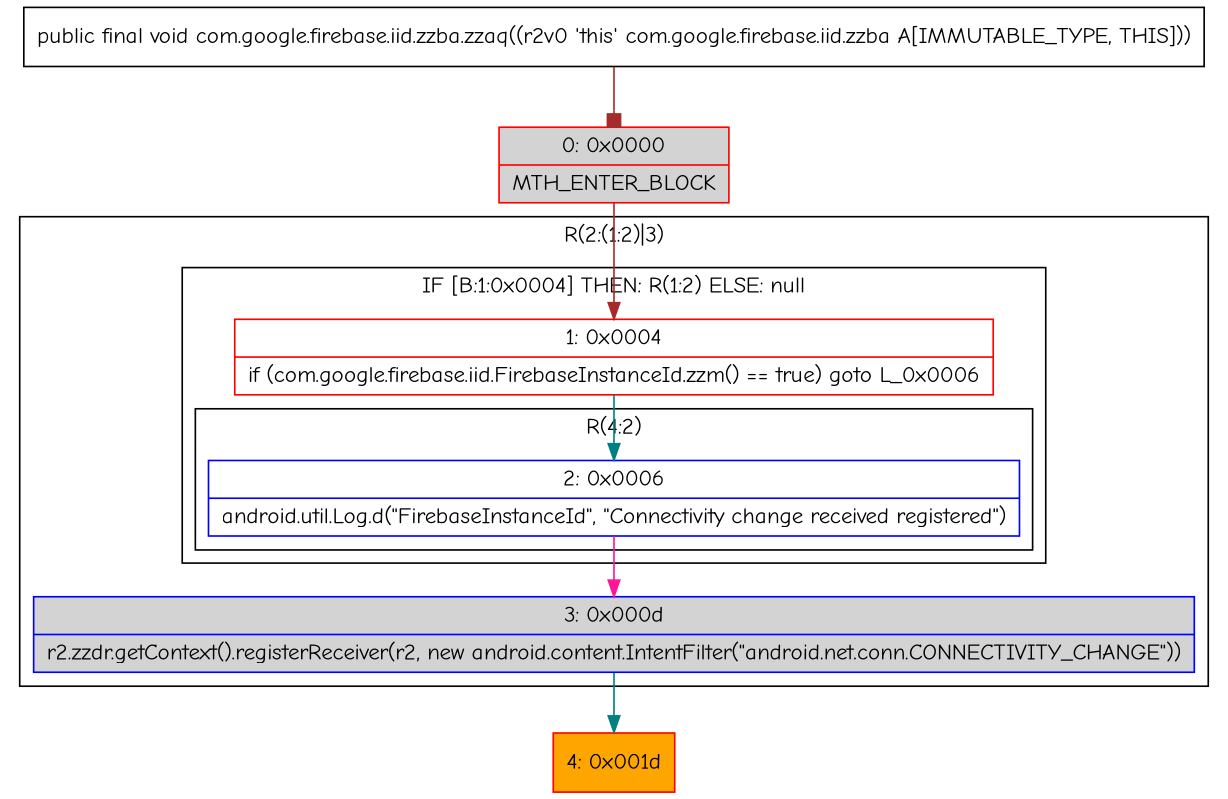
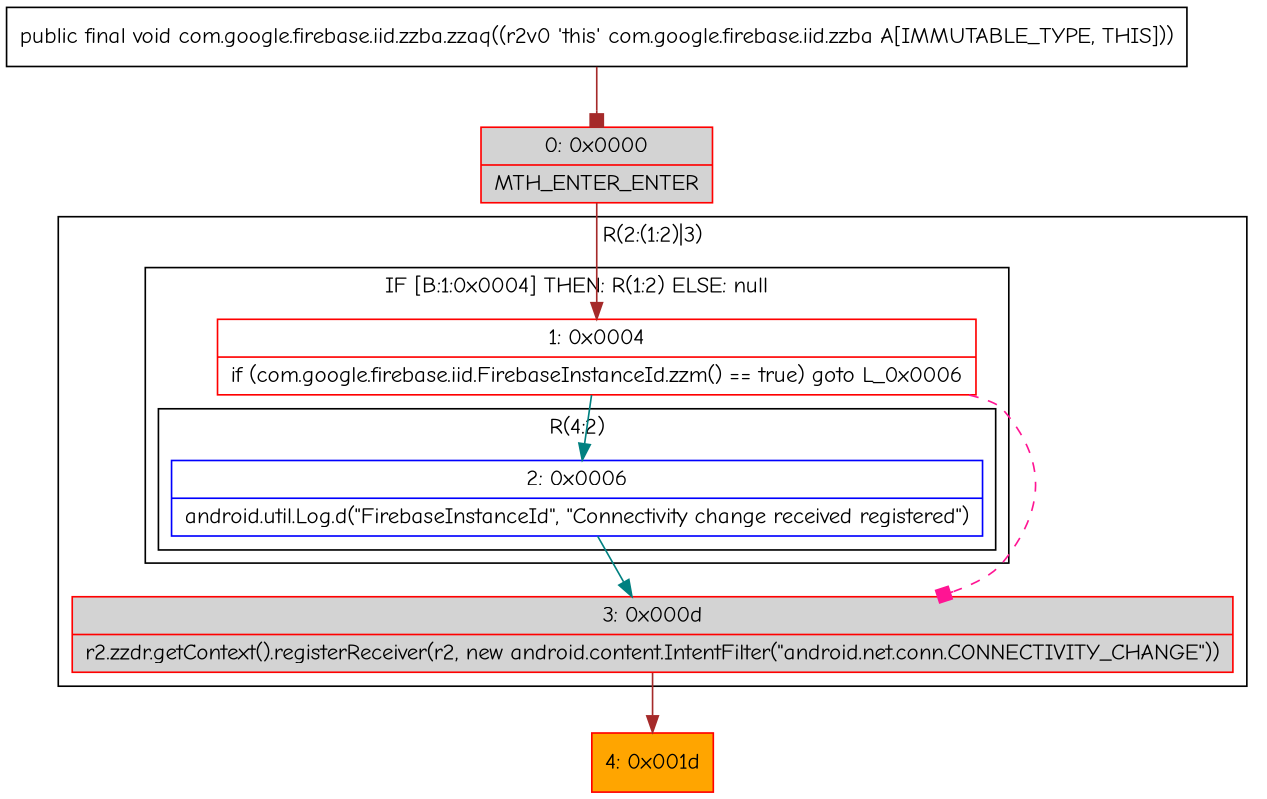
(614, 183) -> (597, 183)
none -> (1034, 496)
(614, 558) -> (611, 559)
(614, 635) -> (653, 635)
(614, 696) -> (653, 696)
